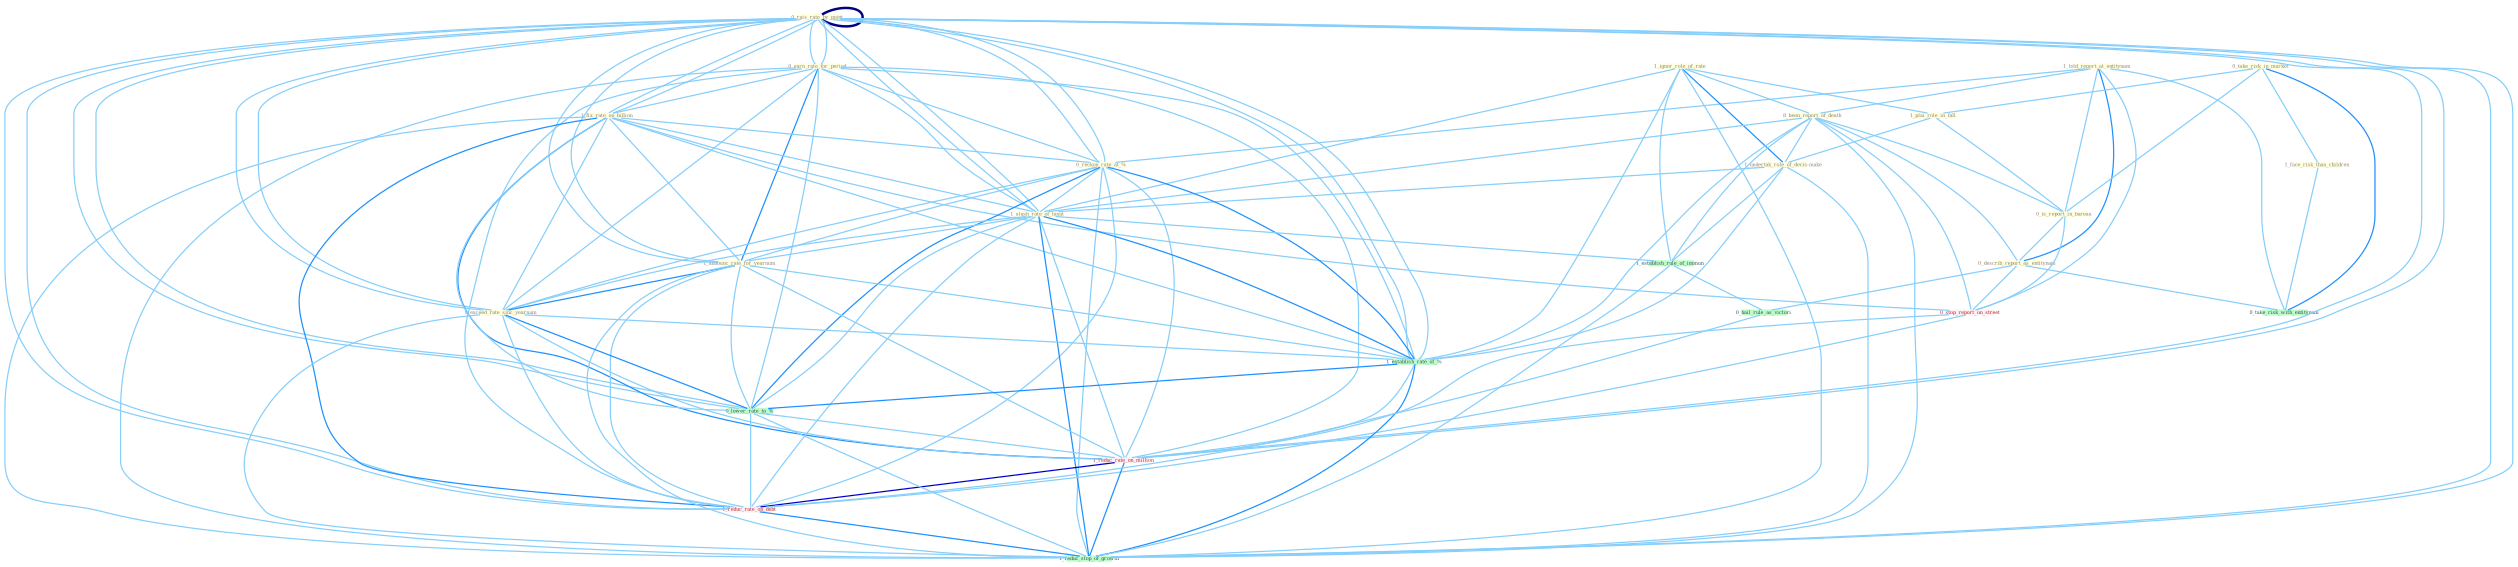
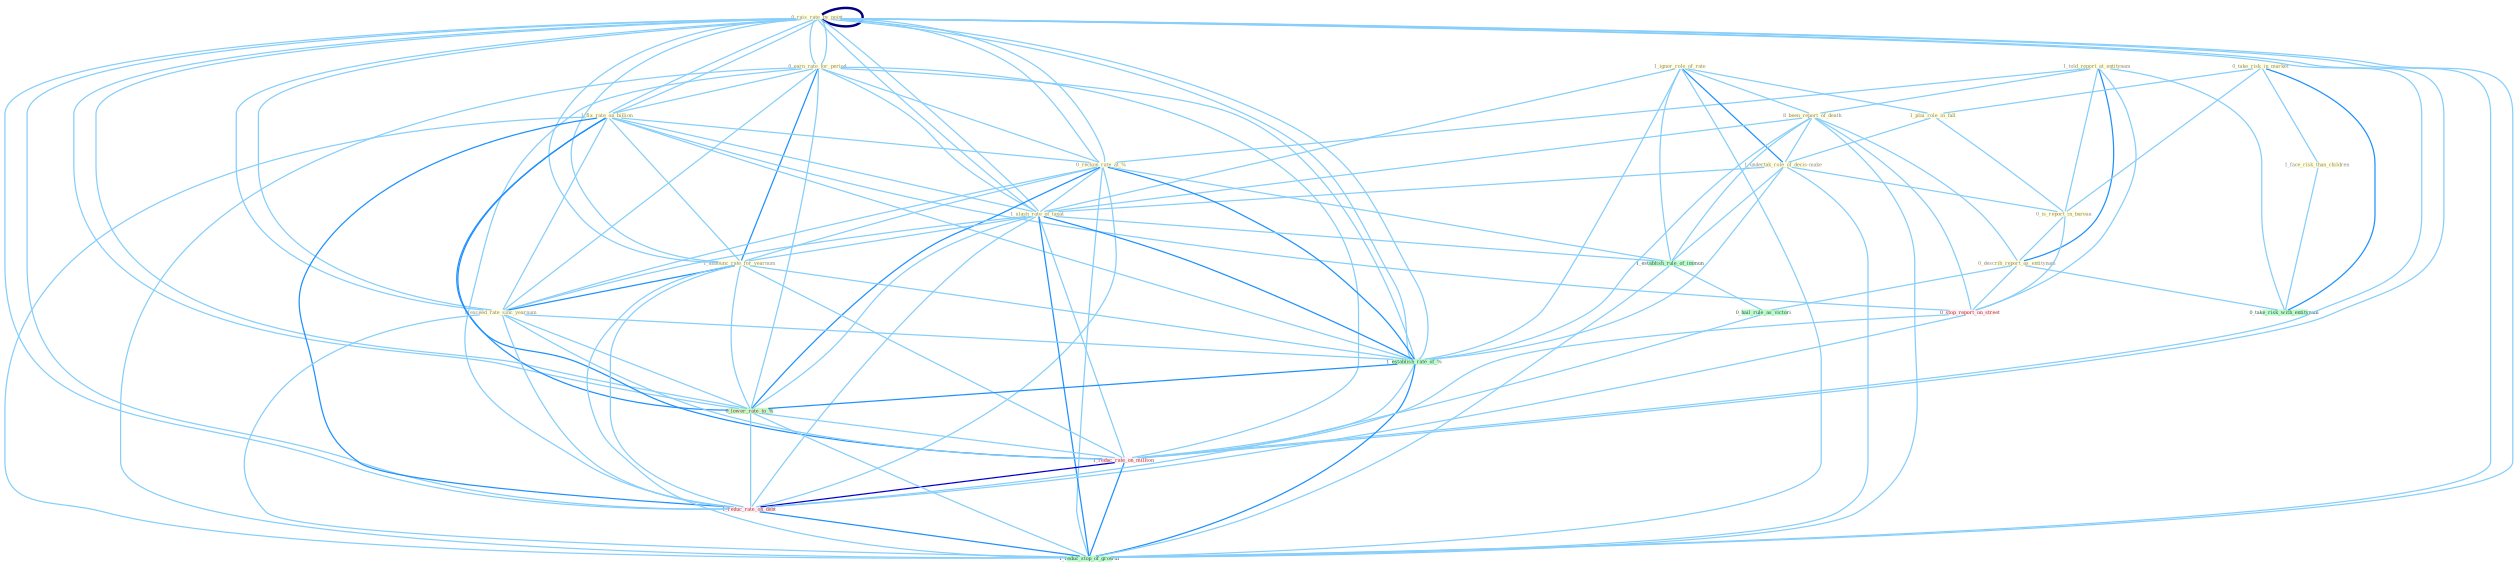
(1942, 159) -> (1925, 189)
(1173, 302) -> (1401, 216)
(476, 323) -> (476, 323)
(626, 362) -> (626, 362)
(751, 411) -> (751, 411)
